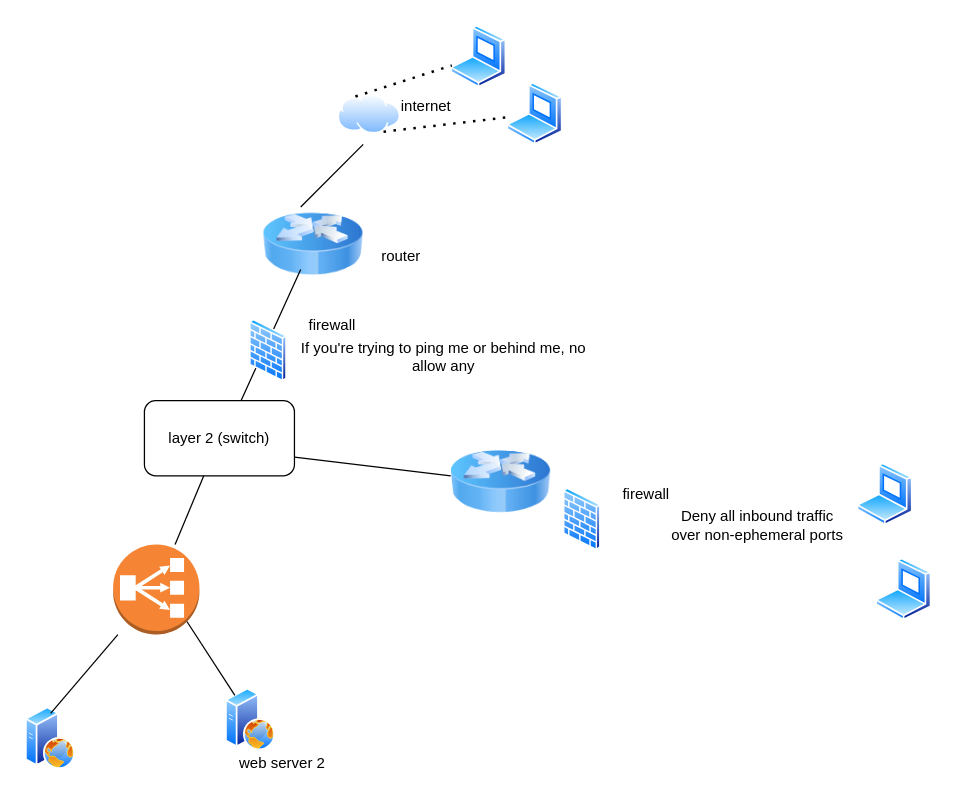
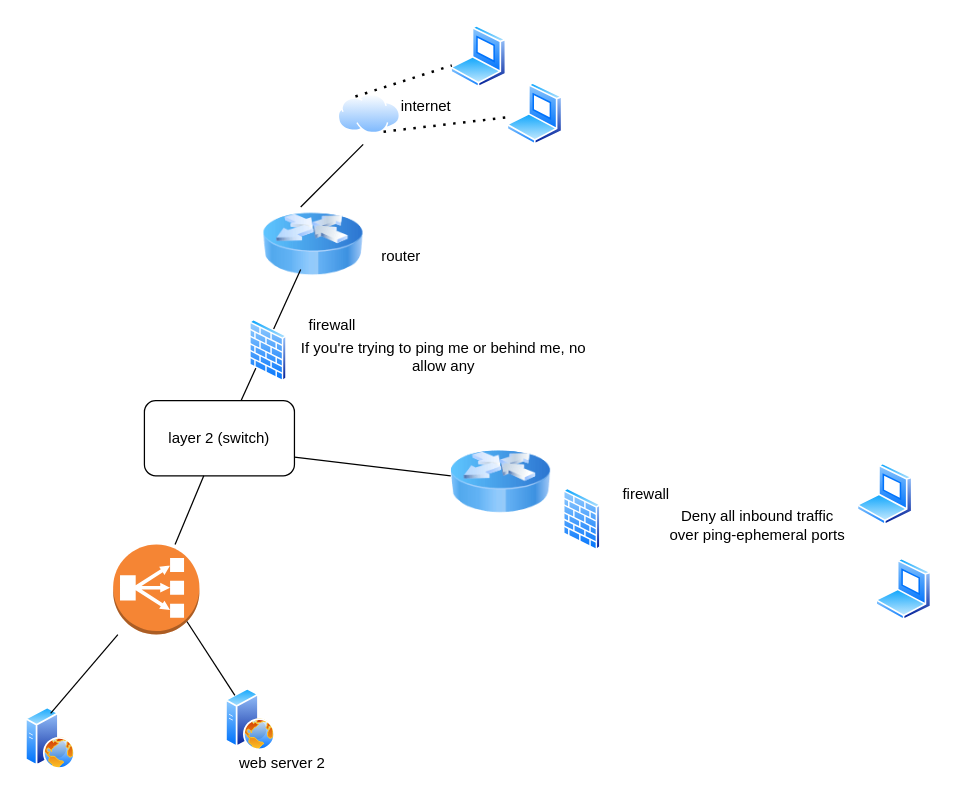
(758, 526) -> (758, 526)
